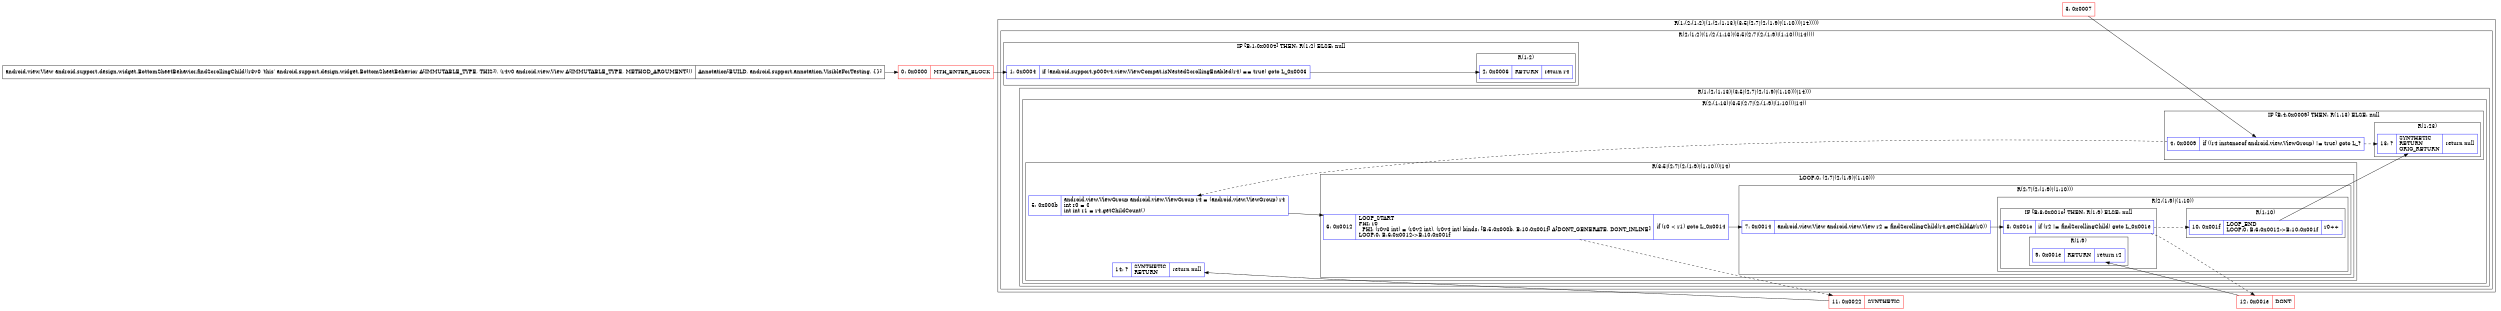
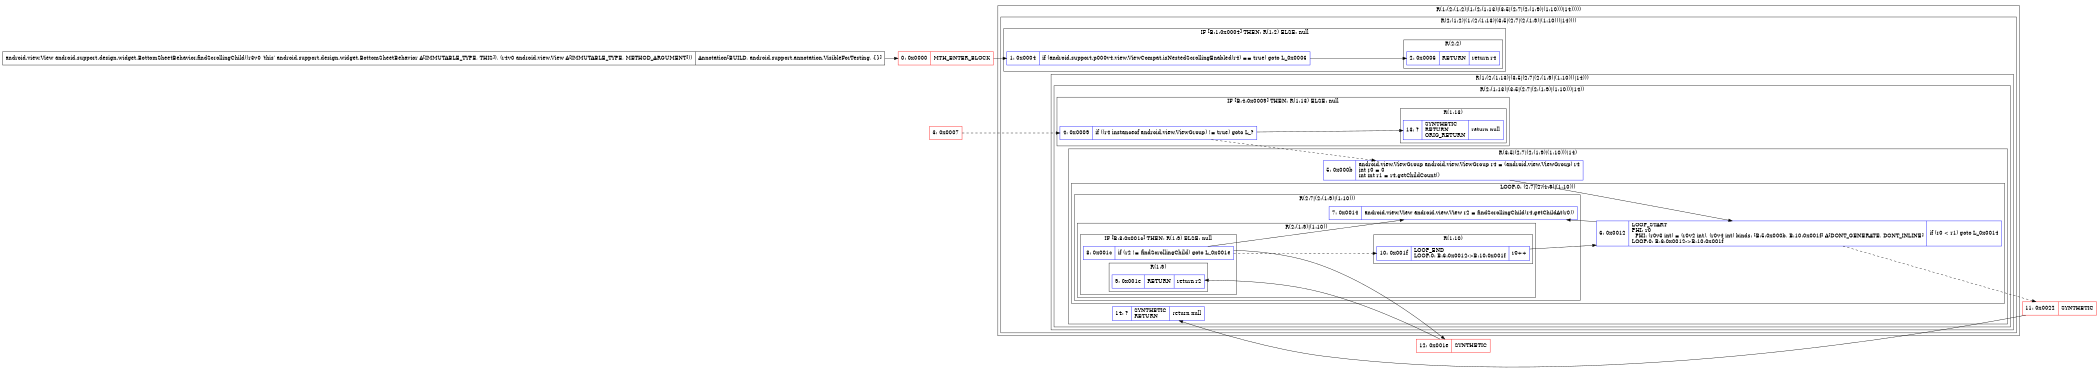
(1526, 58) -> (1453, 44)
(2171, 76) -> (1009, 133)
(2427, 127) -> (1453, 113)
(2369, 144) -> (1328, 131)
(2342, 188) -> (1561, 247)
(1995, 227) -> (1304, 233)
(2202, 262) -> (1345, 275)
(2283, 302) -> (1471, 346)
